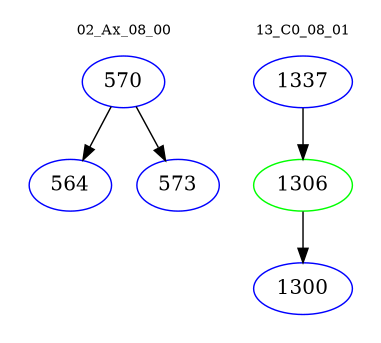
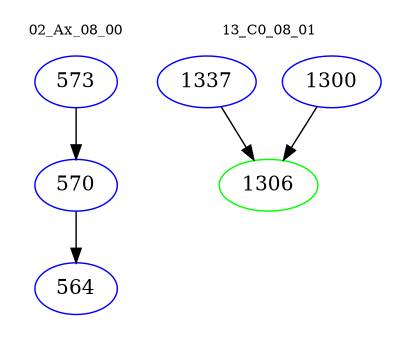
(147, 127) -> (76, 127)
(303, 230) -> (304, 127)
